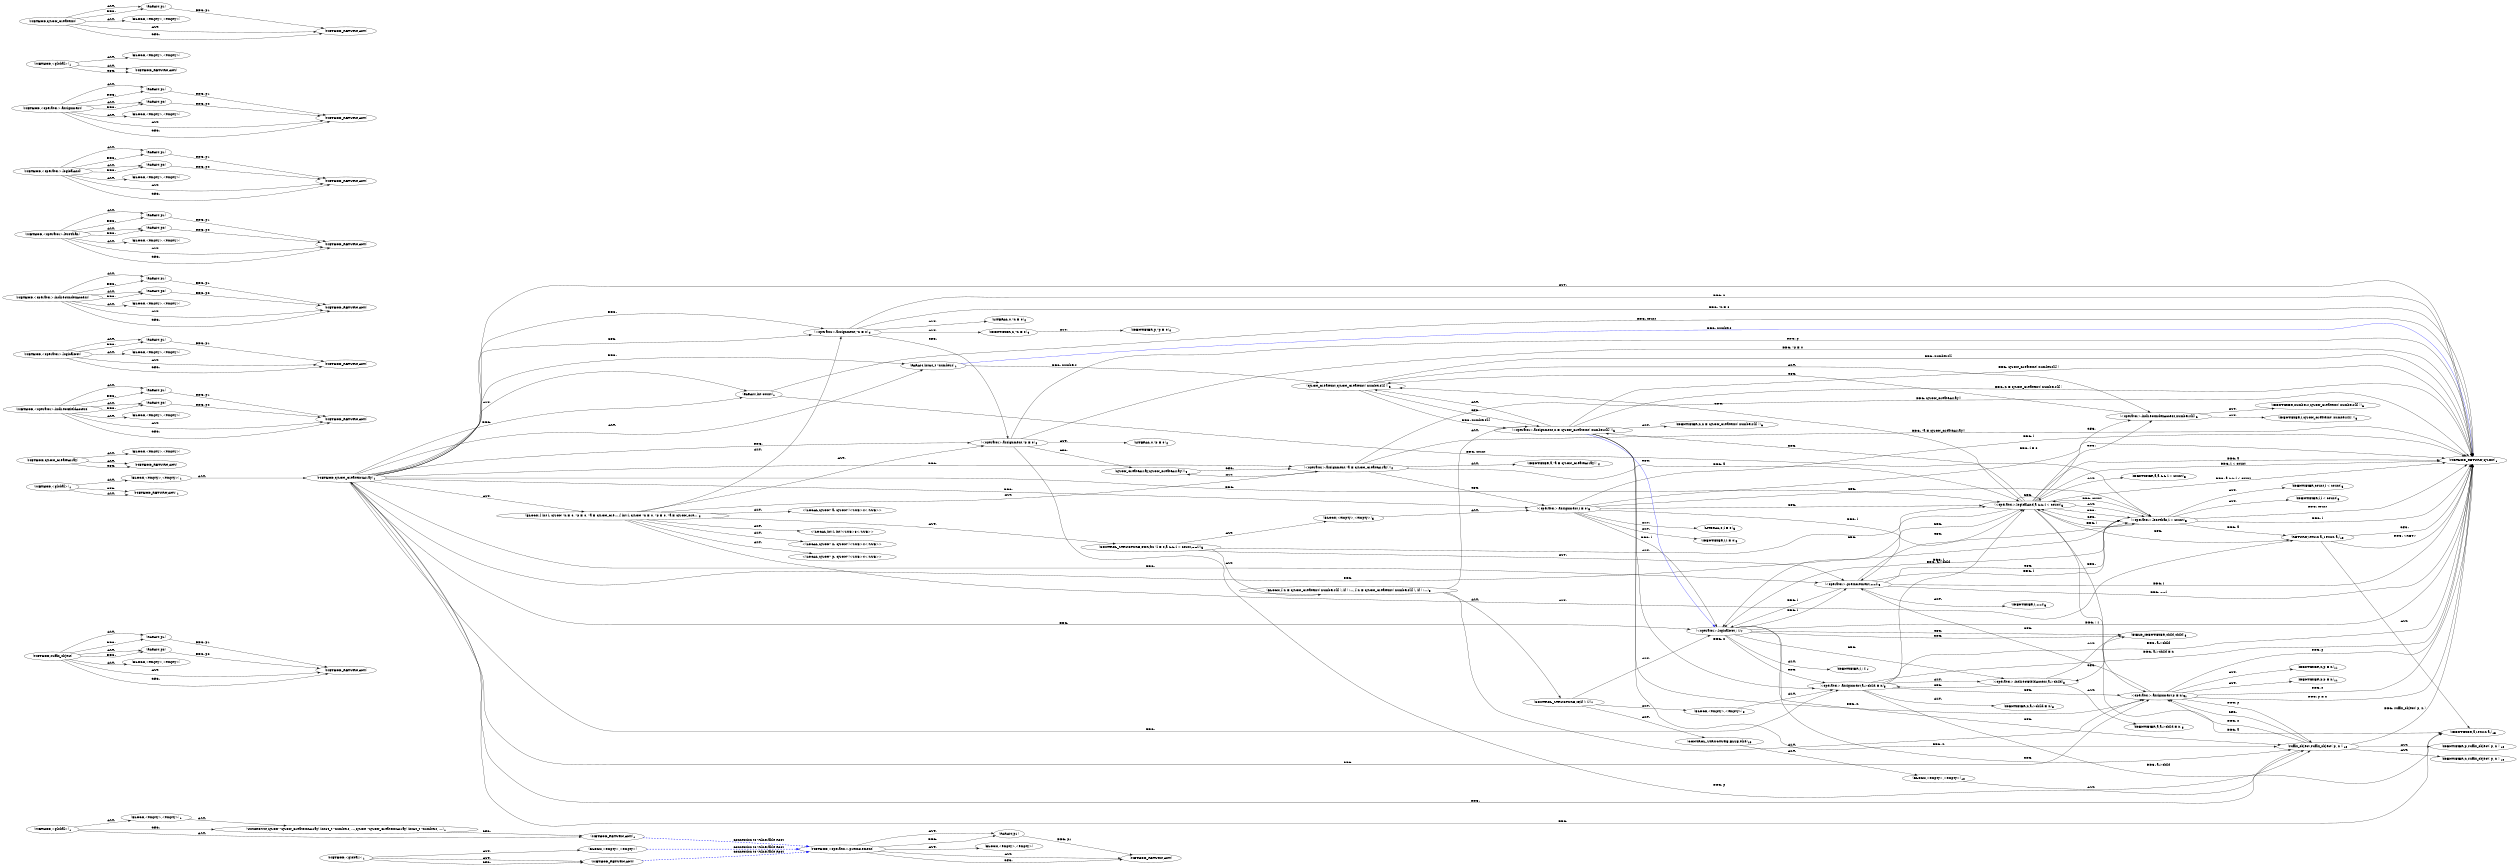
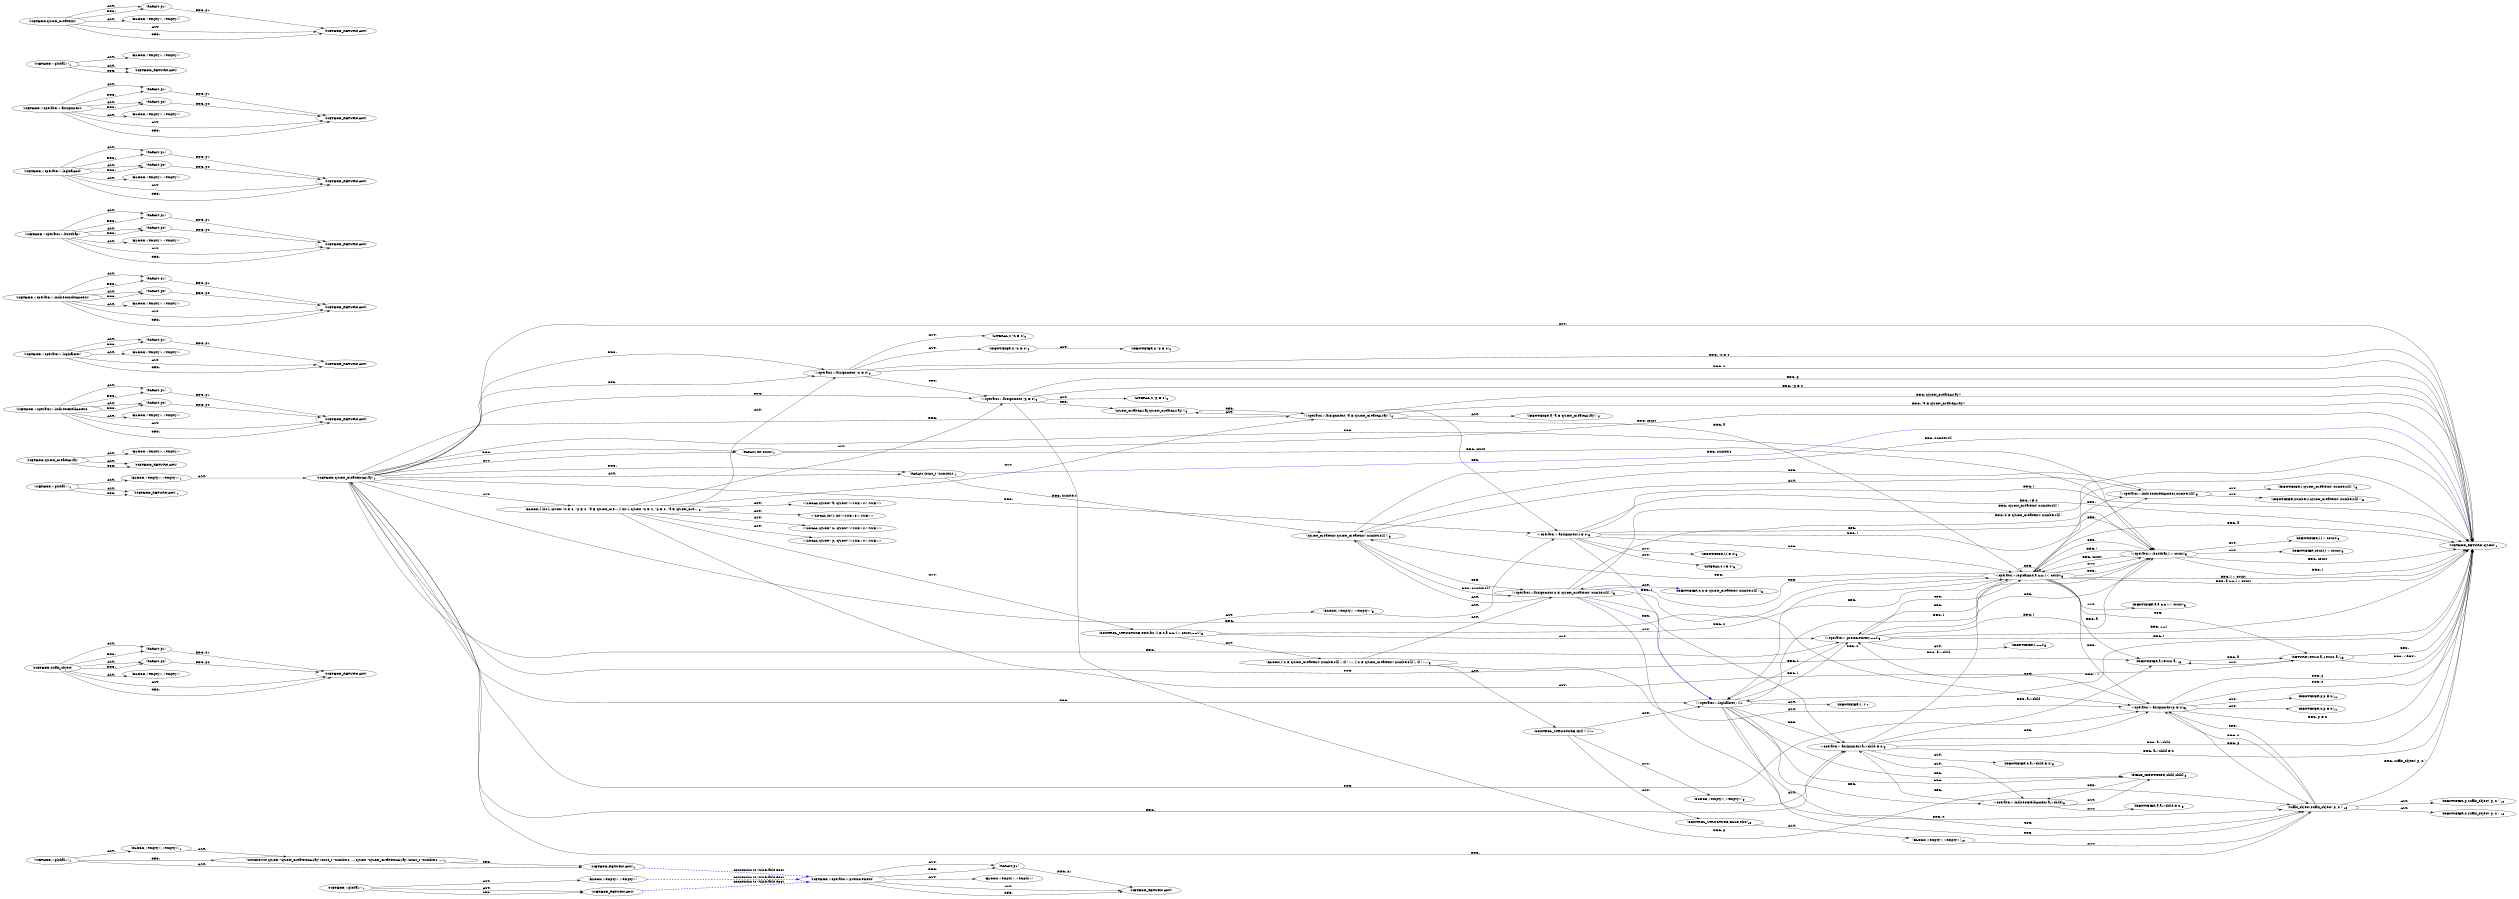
(1644, 427) -> (1643, 587)
(2232, 531) -> (2235, 660)
